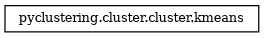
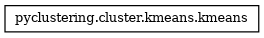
(132, 19) -> (132, 19)
